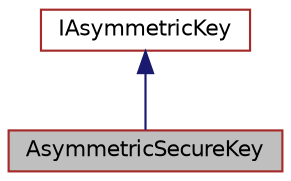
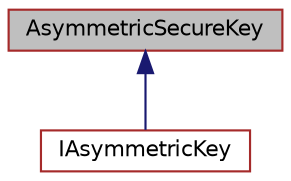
(146, 102) -> (146, 102)
